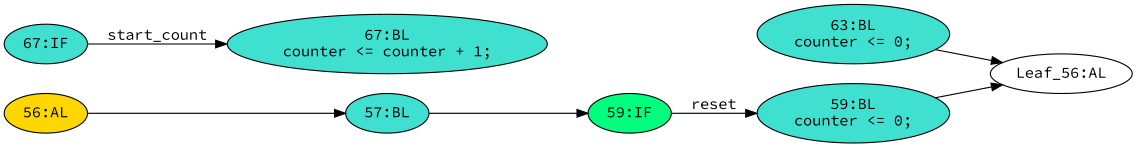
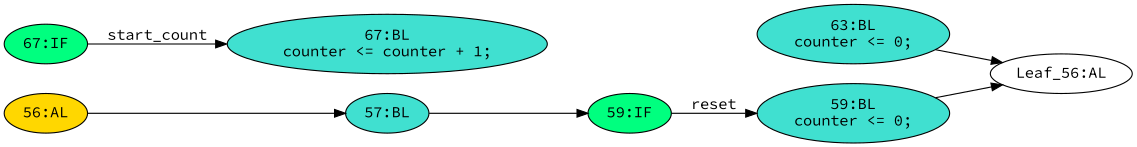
(46, 44) -> (46, 44)
